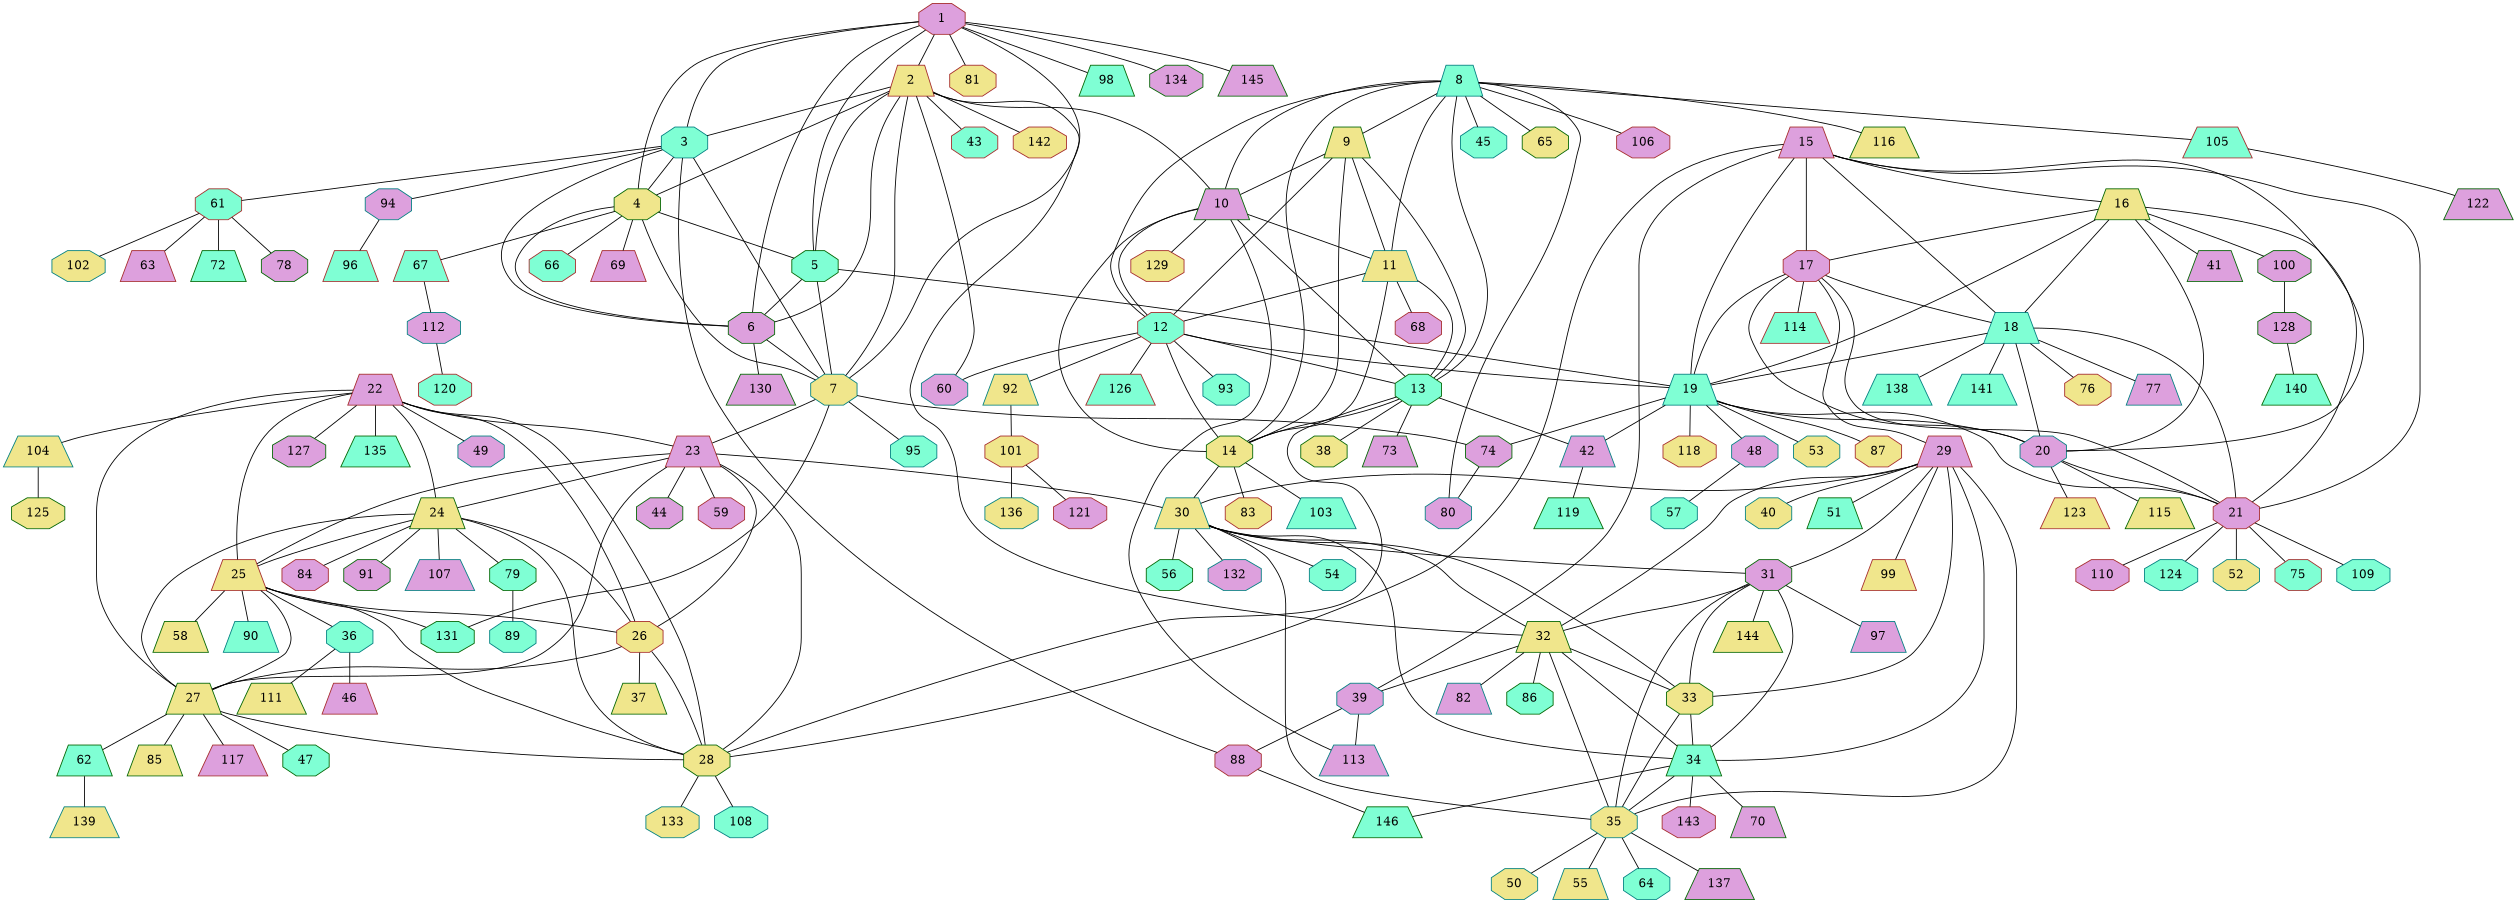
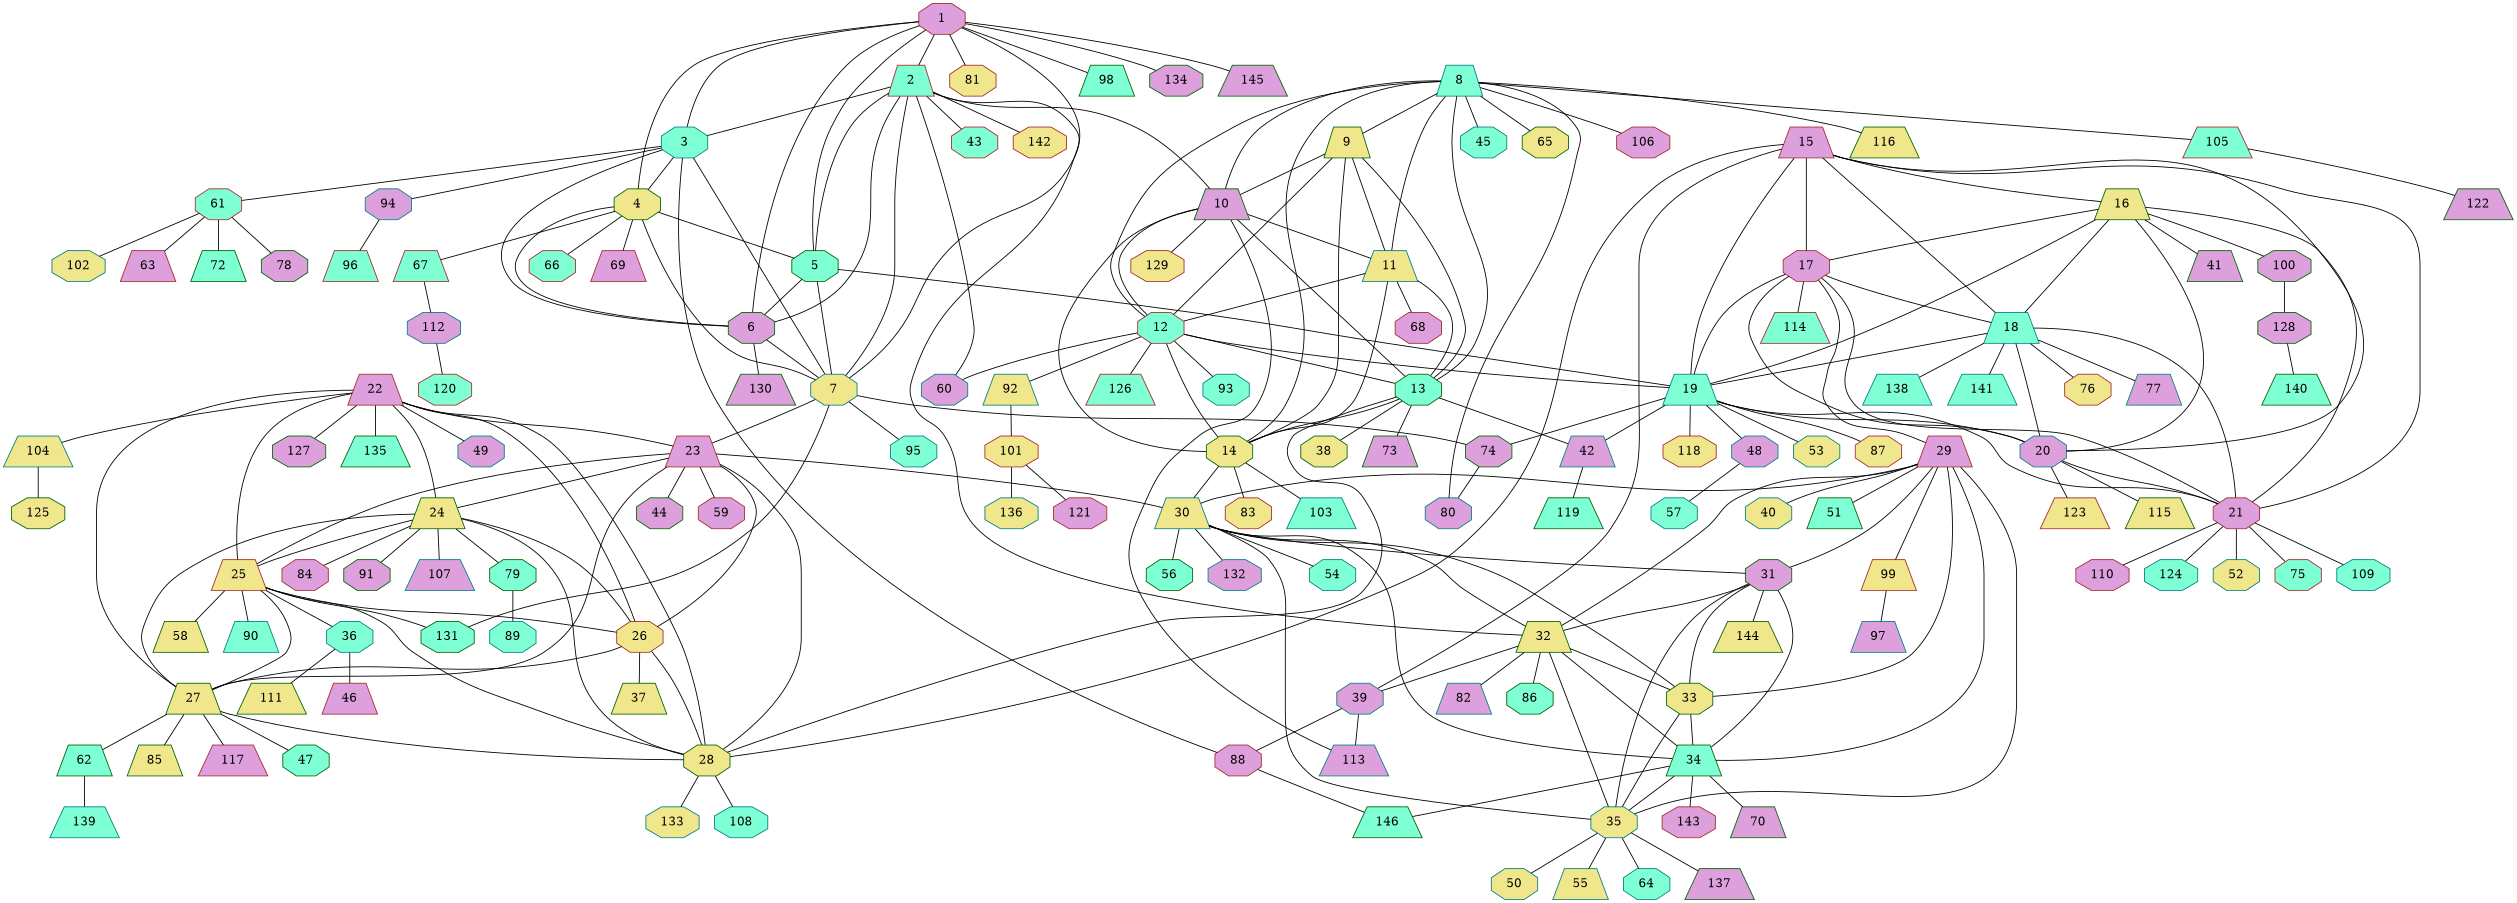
(911, 81) -> (911, 81)
(773, 143) -> none
(1823, 606) -> (1884, 606)
(85, 822) -> (85, 822)
